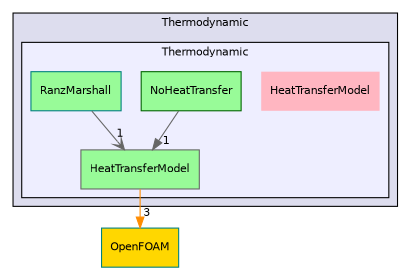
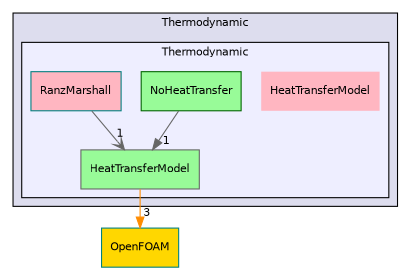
(76, 91) -> (76, 91)
